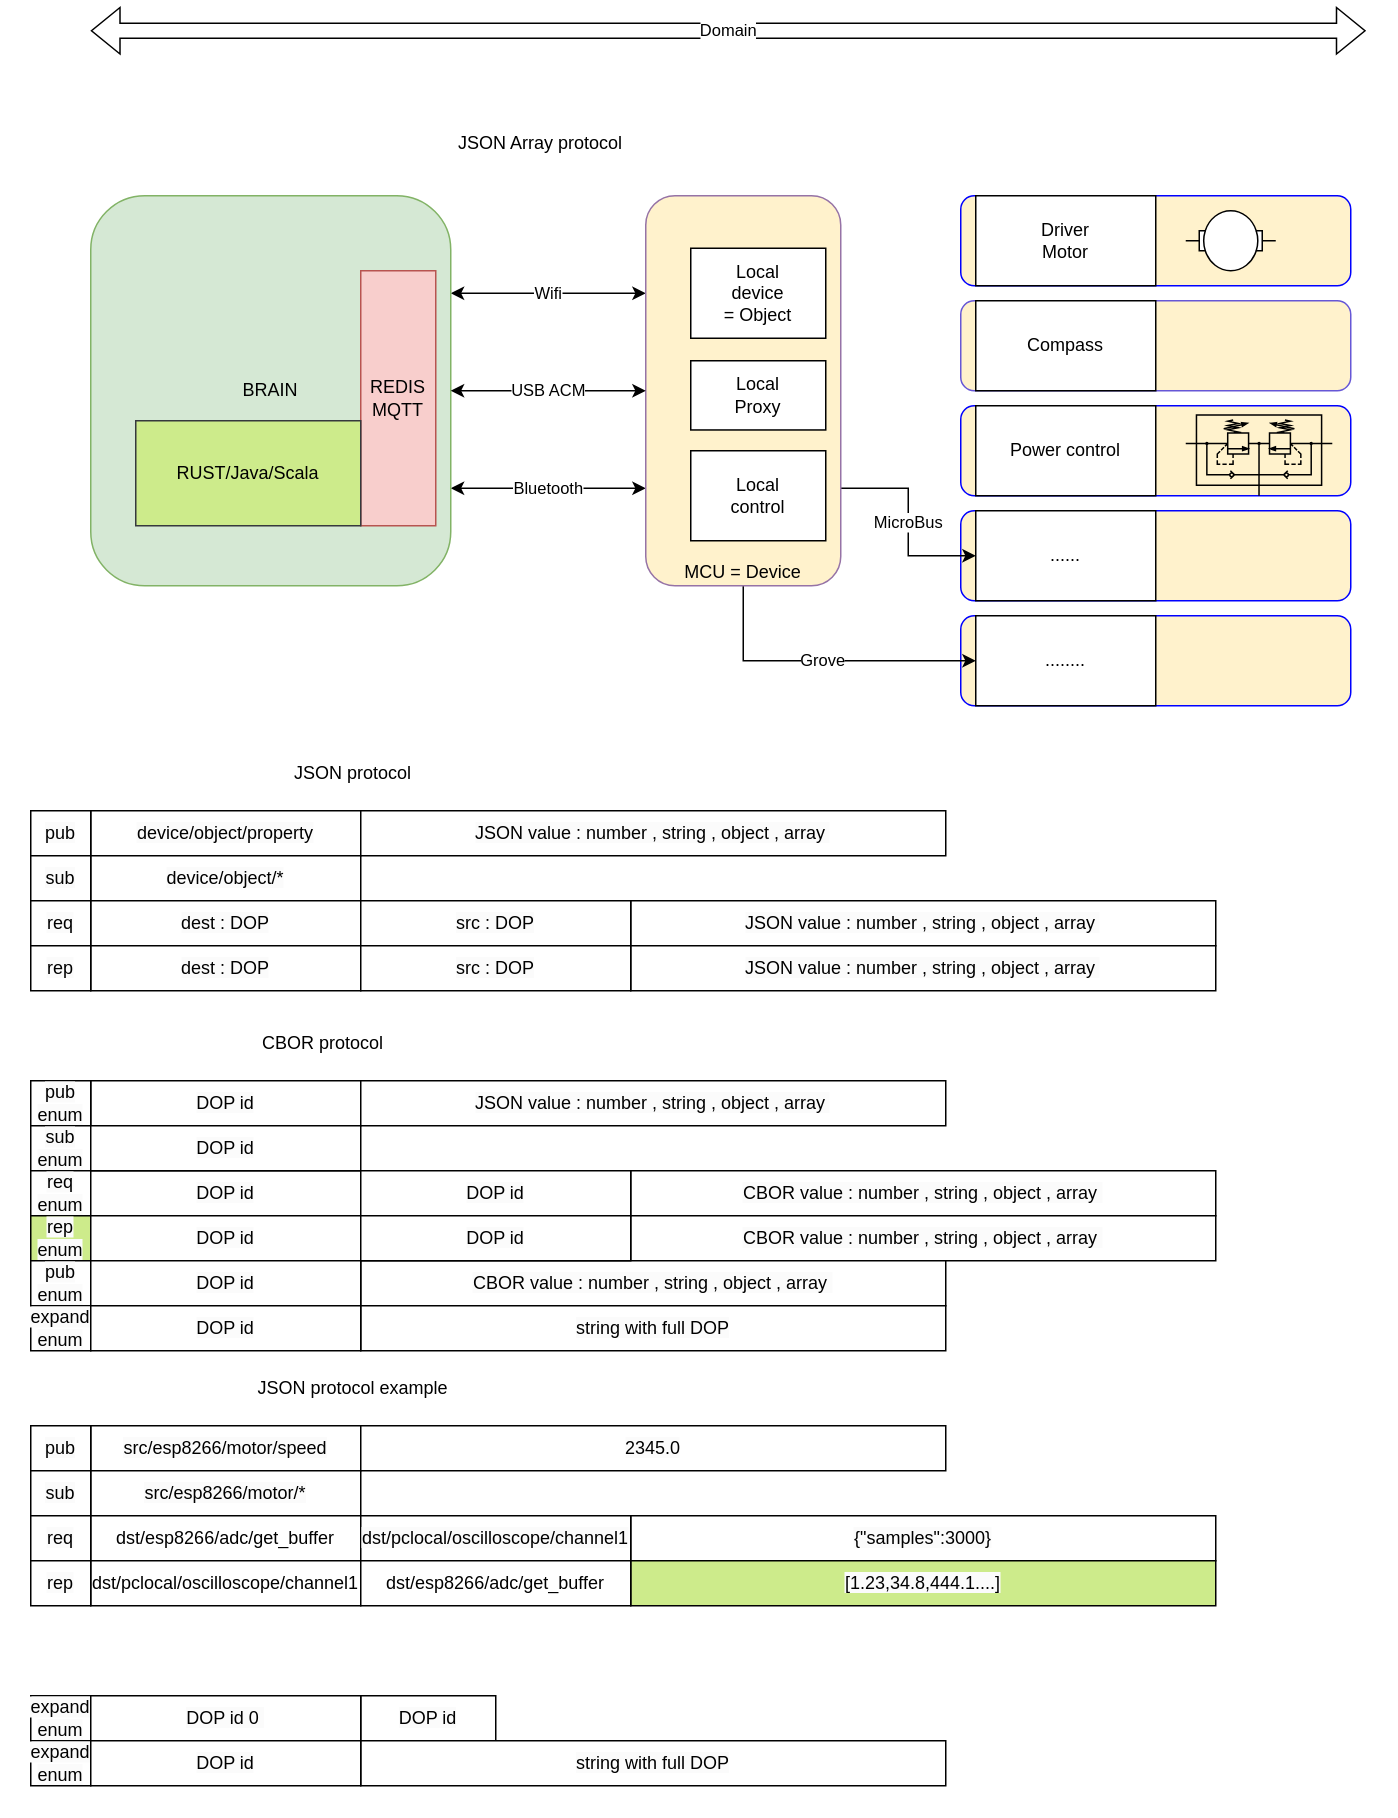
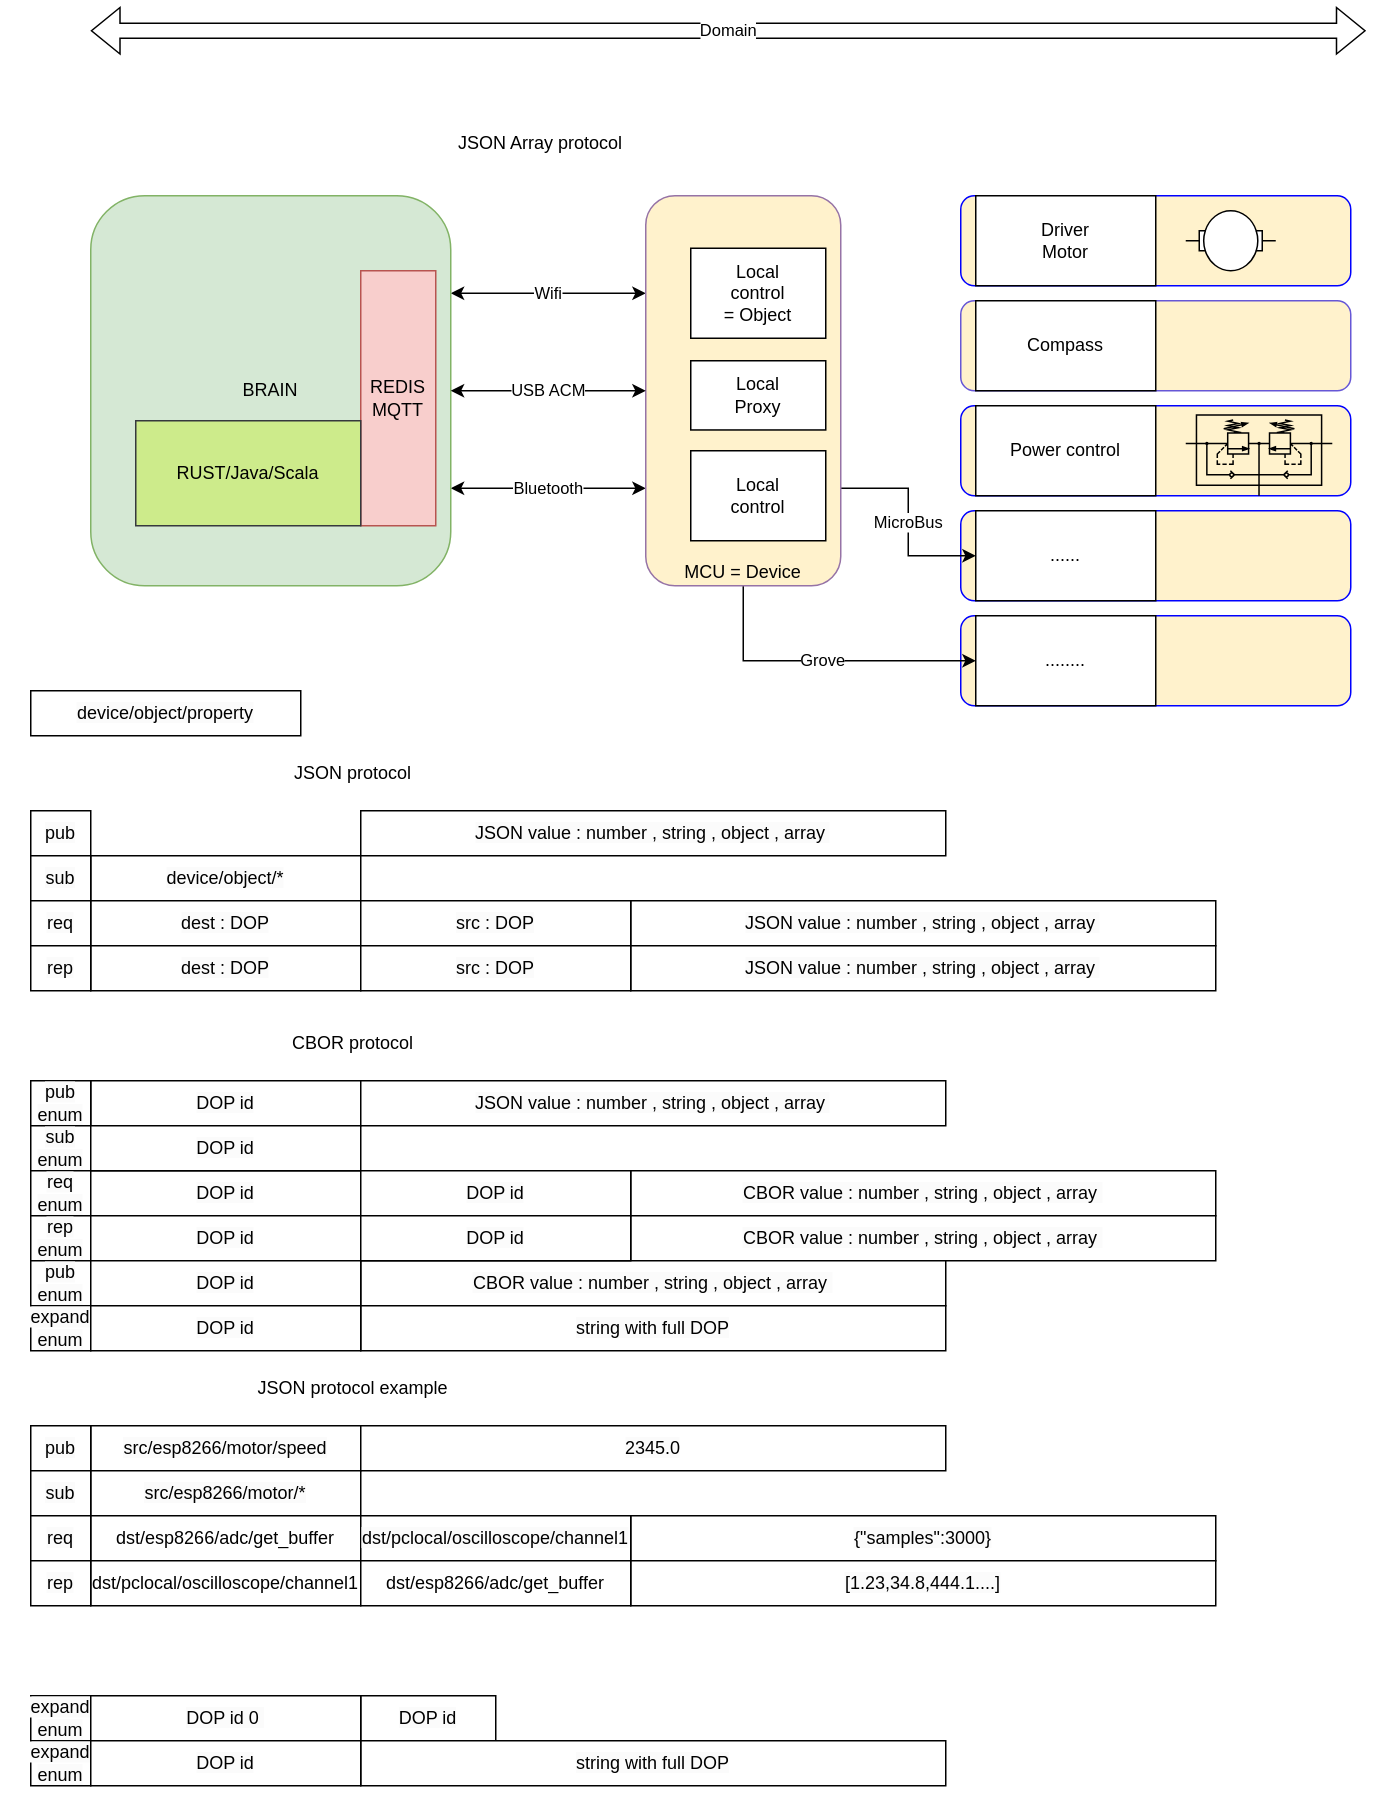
(758, 293) -> (758, 293)
(226, 833) -> (166, 713)
(323, 1043) -> (353, 1043)
(61, 1238) -> (61, 1238)
(923, 1583) -> (923, 1583)
